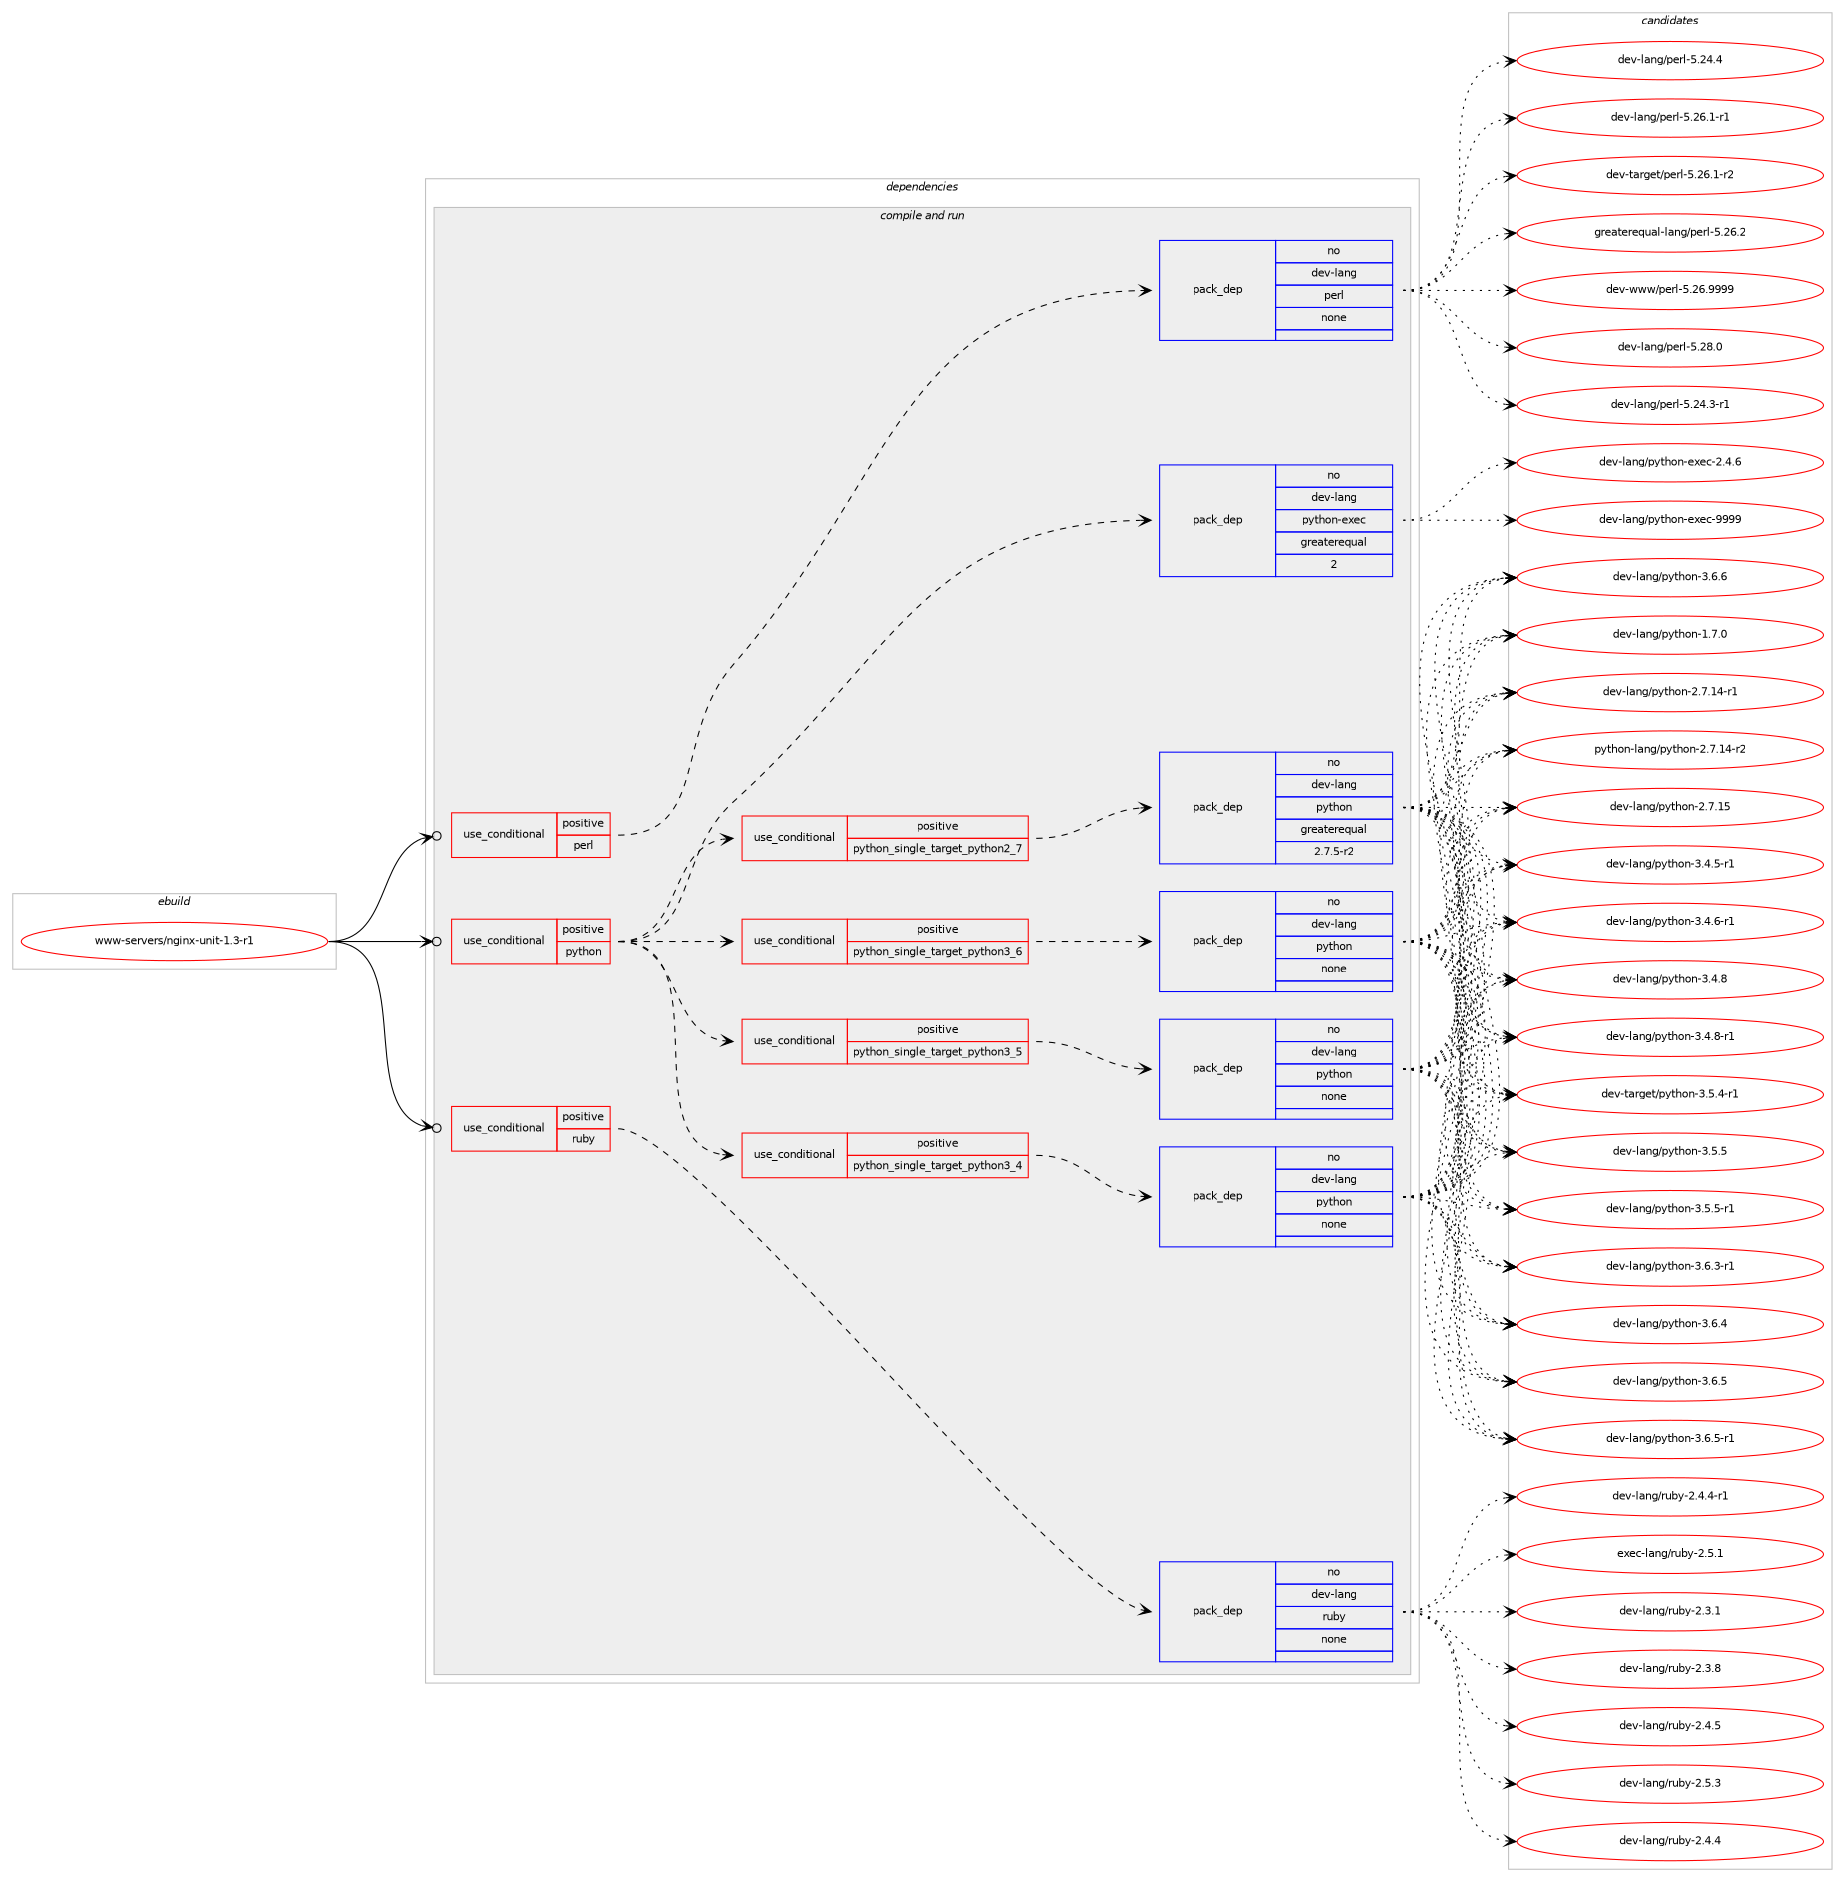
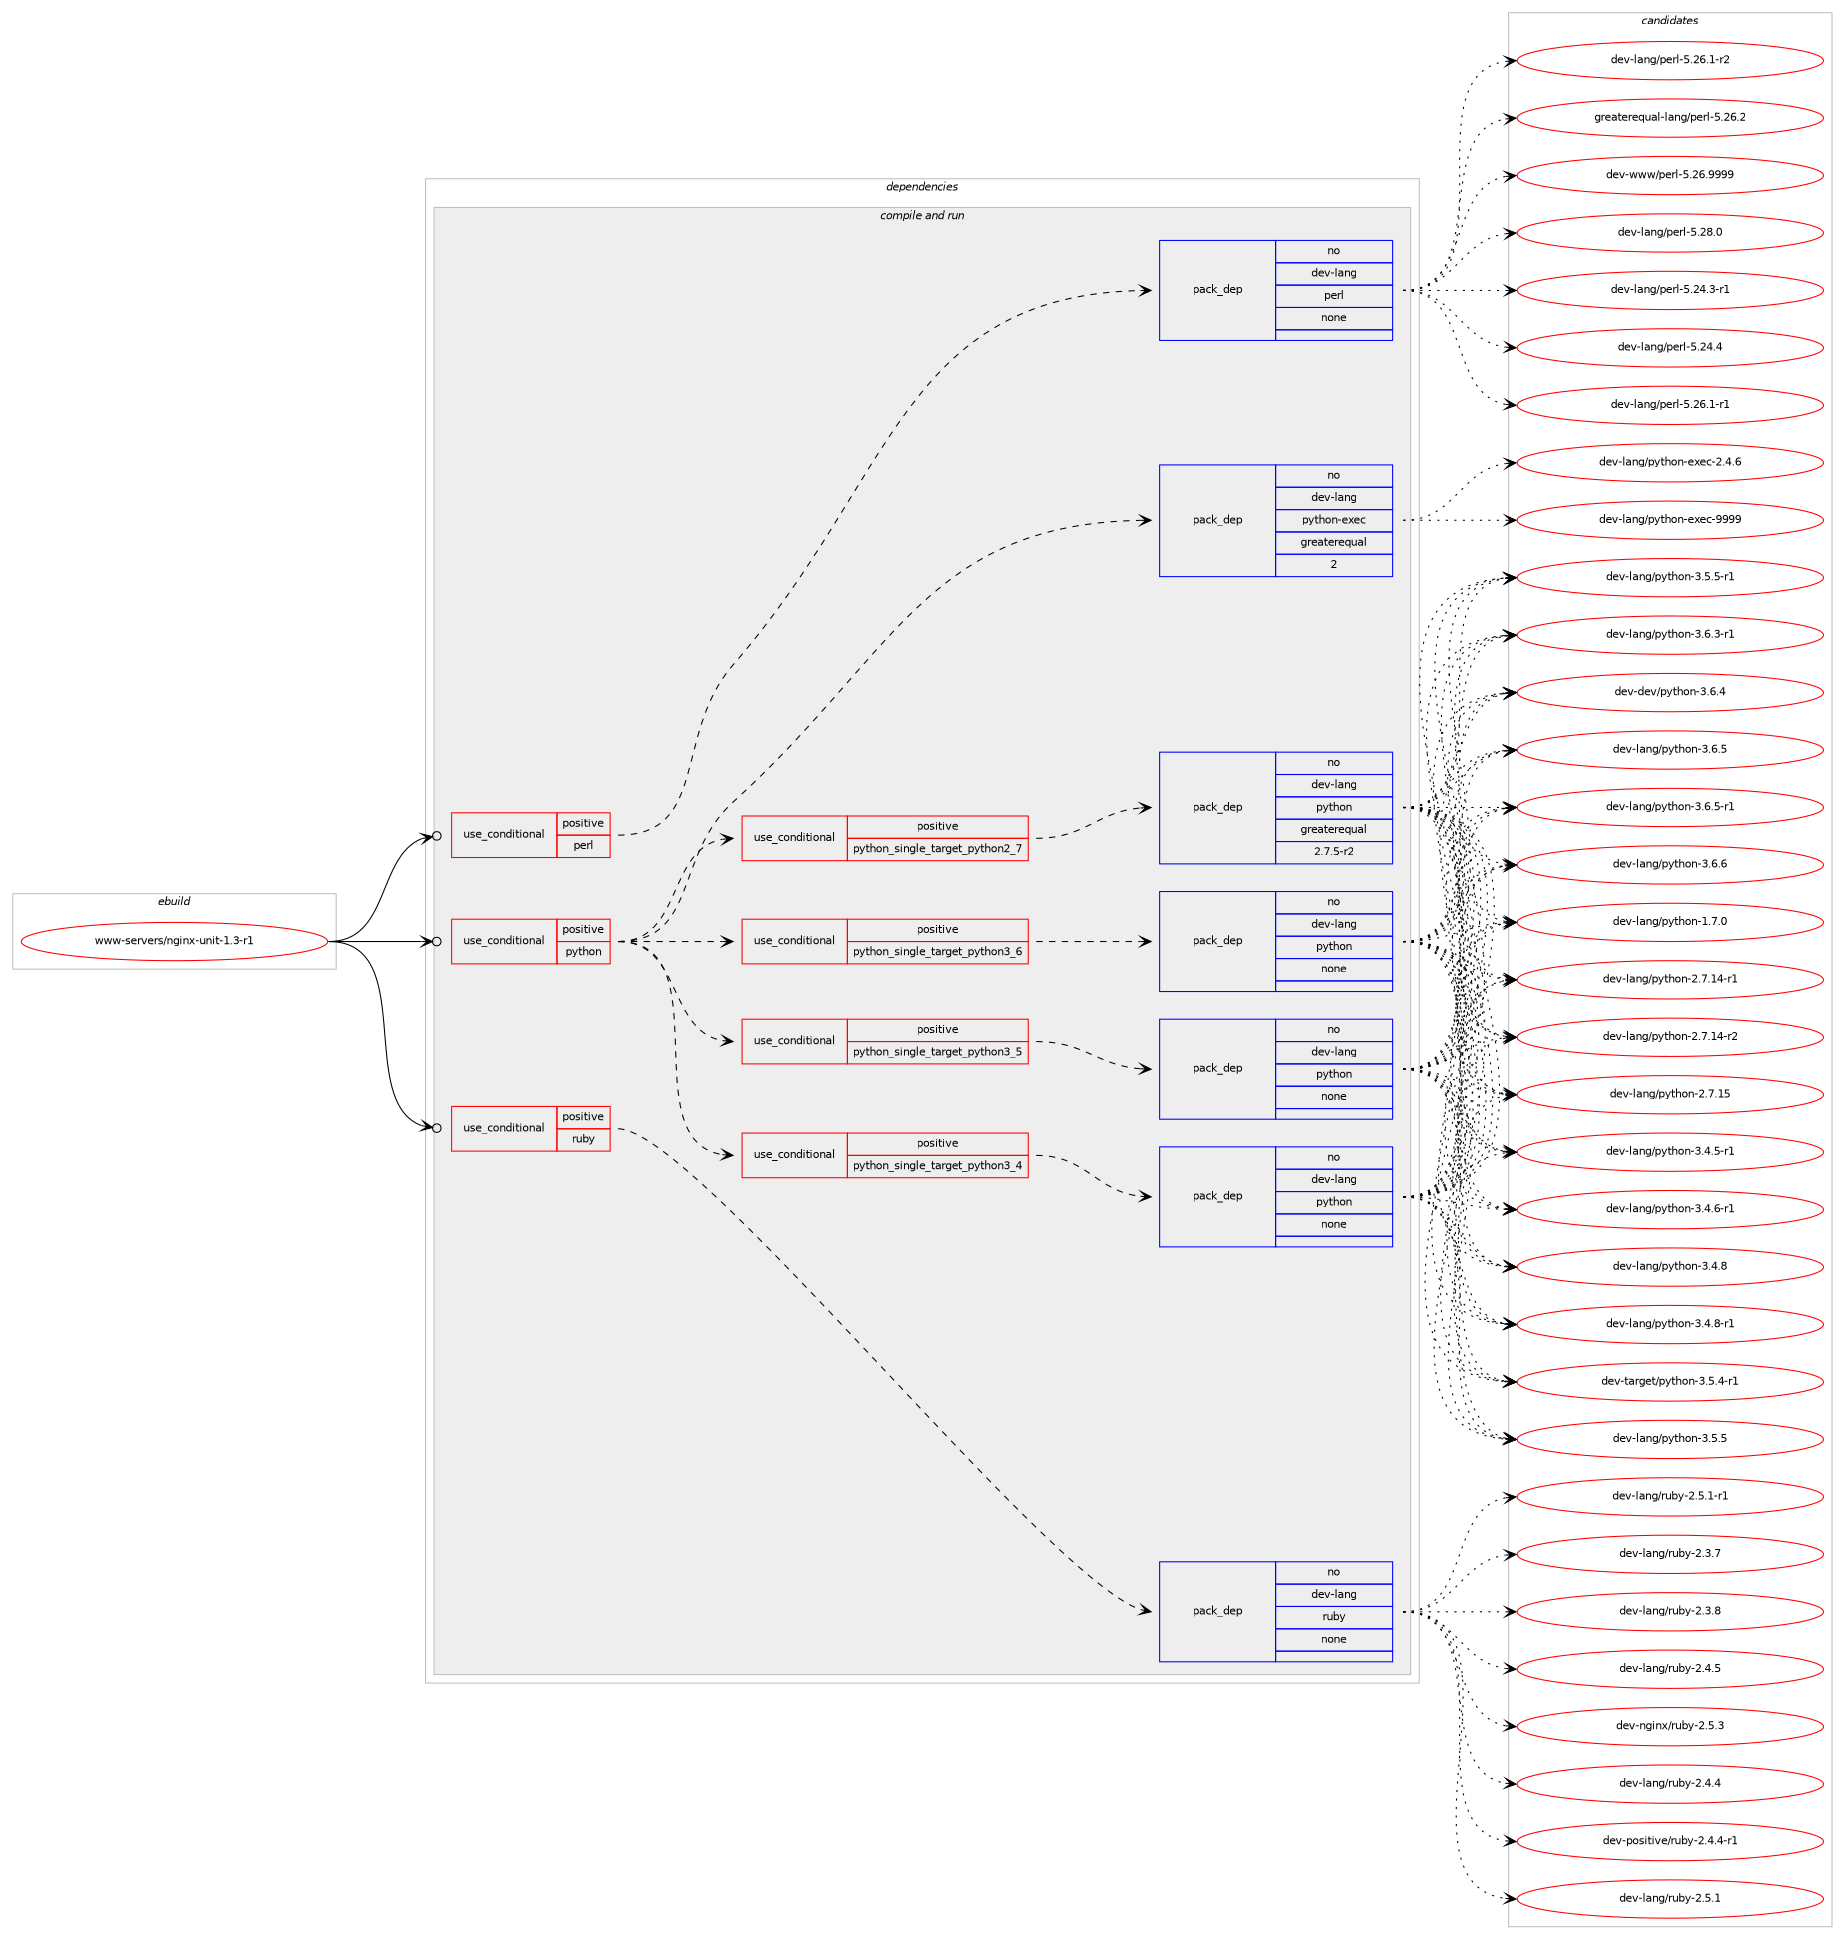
(1670, 176) -> (1670, 61)
(1670, 750) -> (1670, 1037)
(1670, 1325) -> (1670, 693)
none -> (1670, 1497)
(1670, 1497) -> (1670, 1842)
(1670, 1554) -> (1670, 1899)
(1670, 1612) -> (1670, 1554)
(1670, 1784) -> (1670, 1727)
